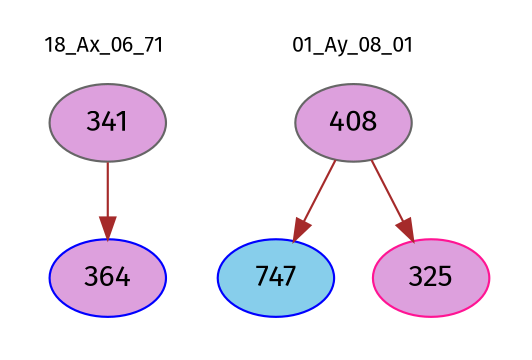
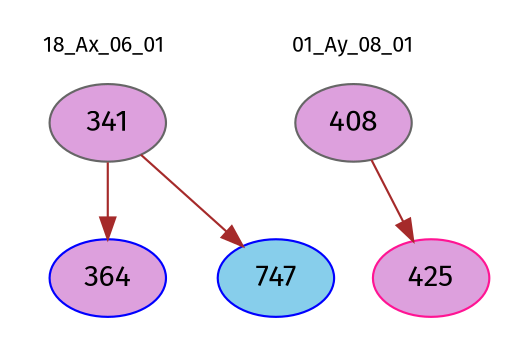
(105, 46) -> (105, 46)
(320, 191) -> (169, 180)
(431, 278) -> (431, 278)
